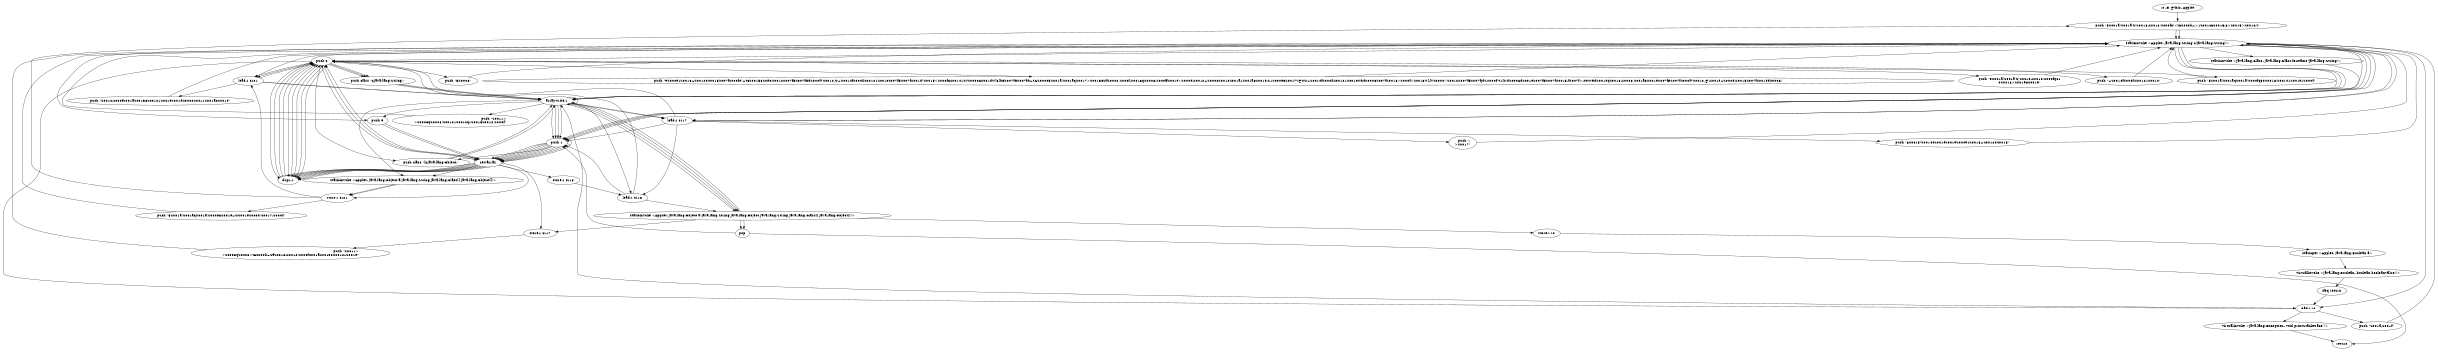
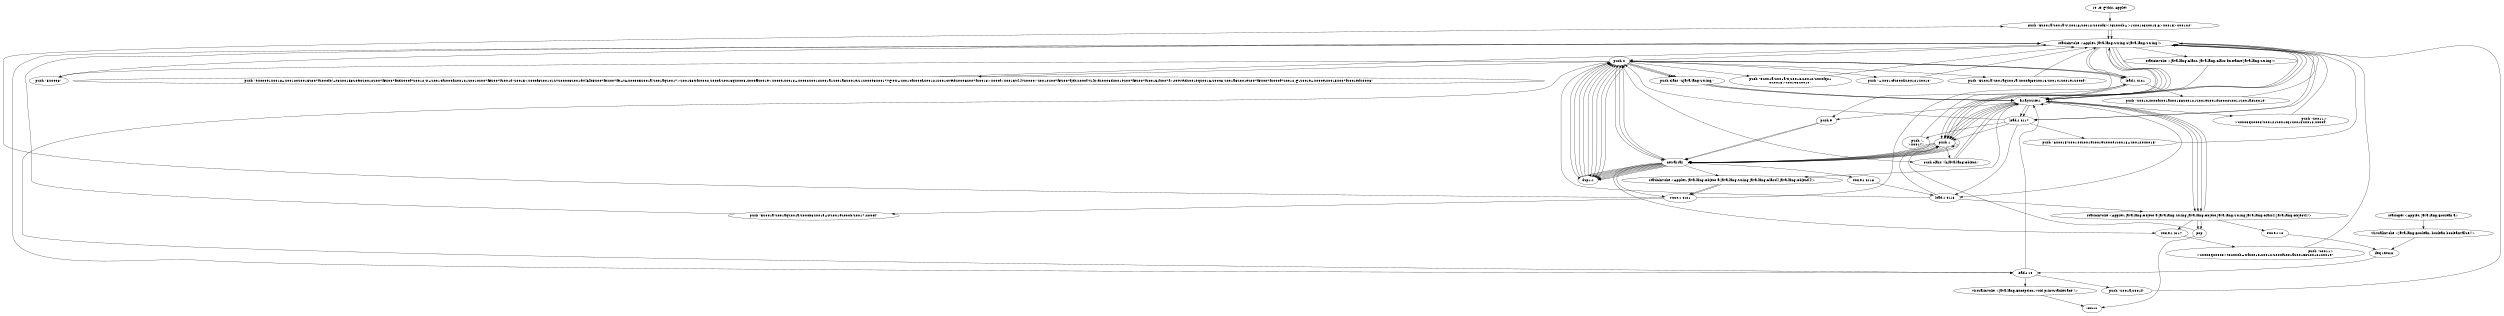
(1934, 238) -> (2331, 240)
